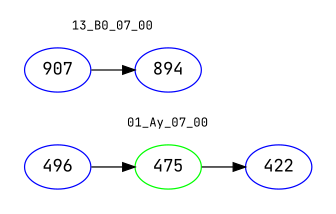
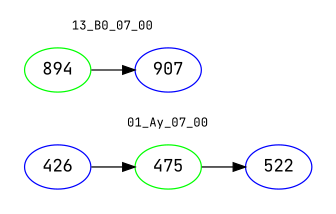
(107, 70) -> (107, 70)
(168, 70) -> (58, 70)
(58, 167) -> (58, 167)
(279, 167) -> (279, 167)
